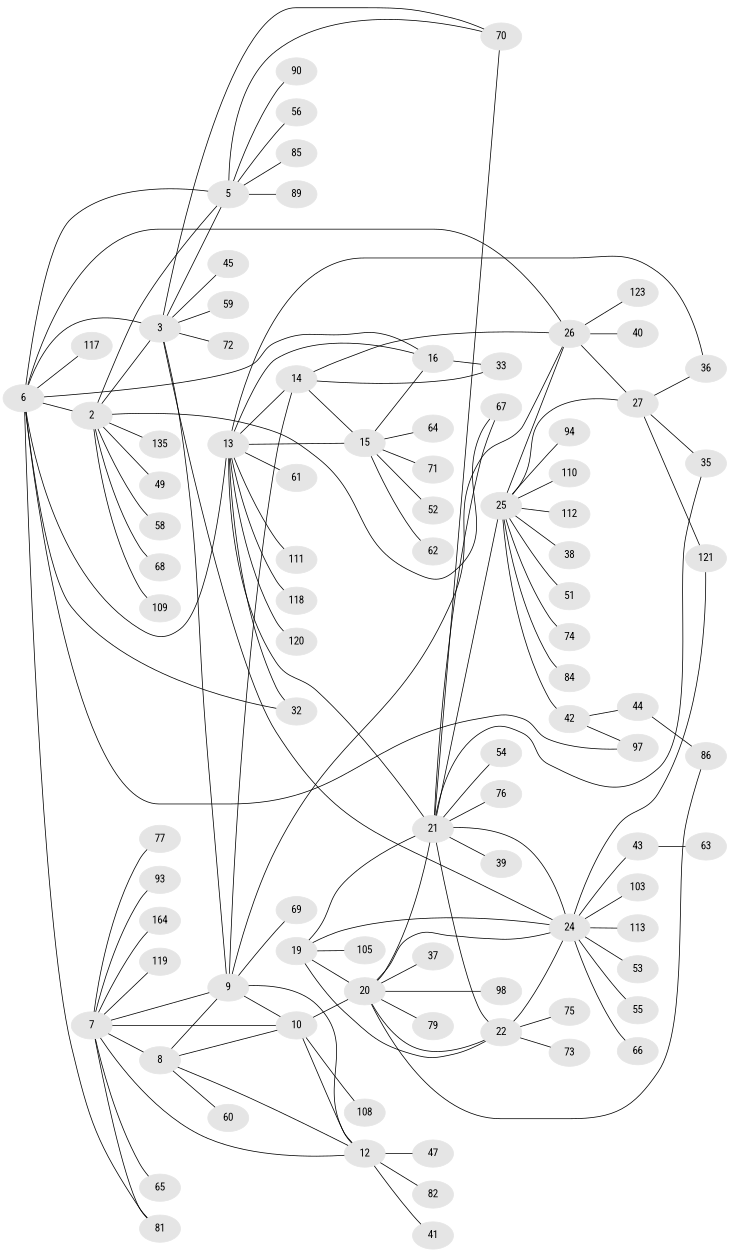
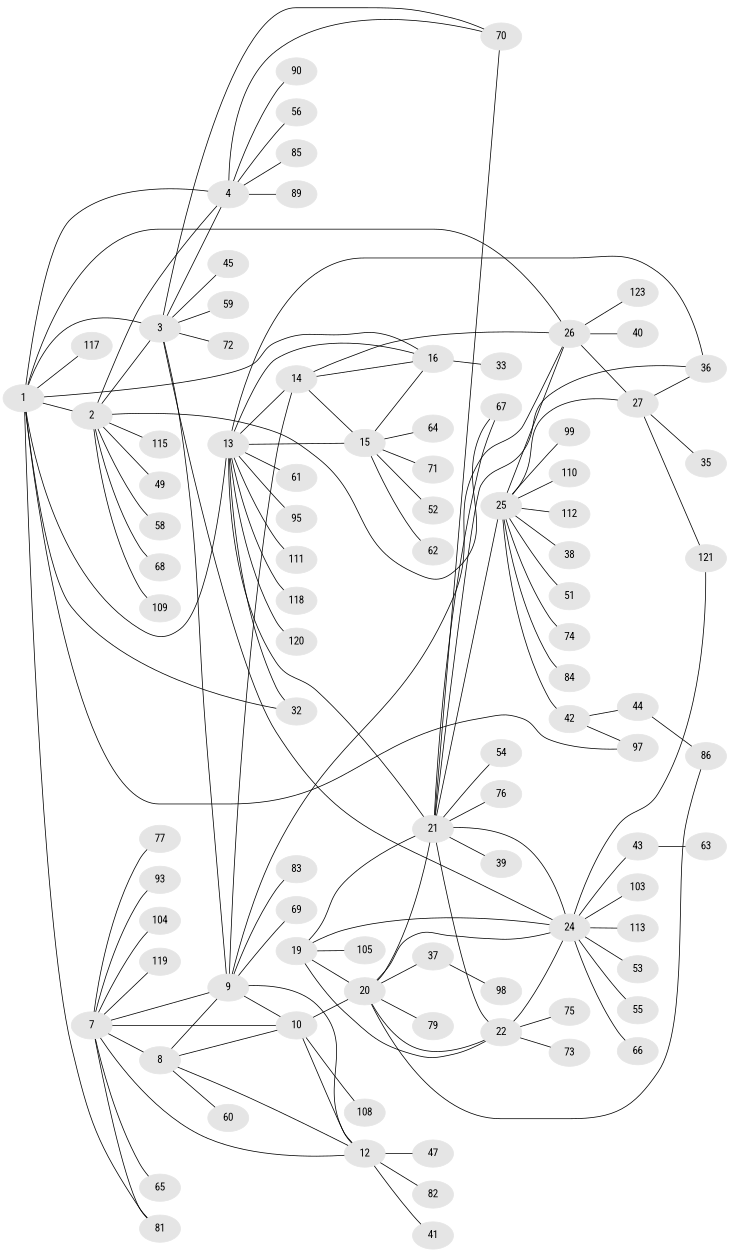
(228, 194) -> (228, 194)
(400, 383) -> (365, 369)
(24, 398) -> (24, 398)
(570, 432) -> (570, 432)
(160, 445) -> (160, 445)
none -> (297, 519)
(657, 769) -> (479, 492)
none -> (297, 869)
(160, 921) -> (160, 921)
(433, 991) -> (472, 977)
